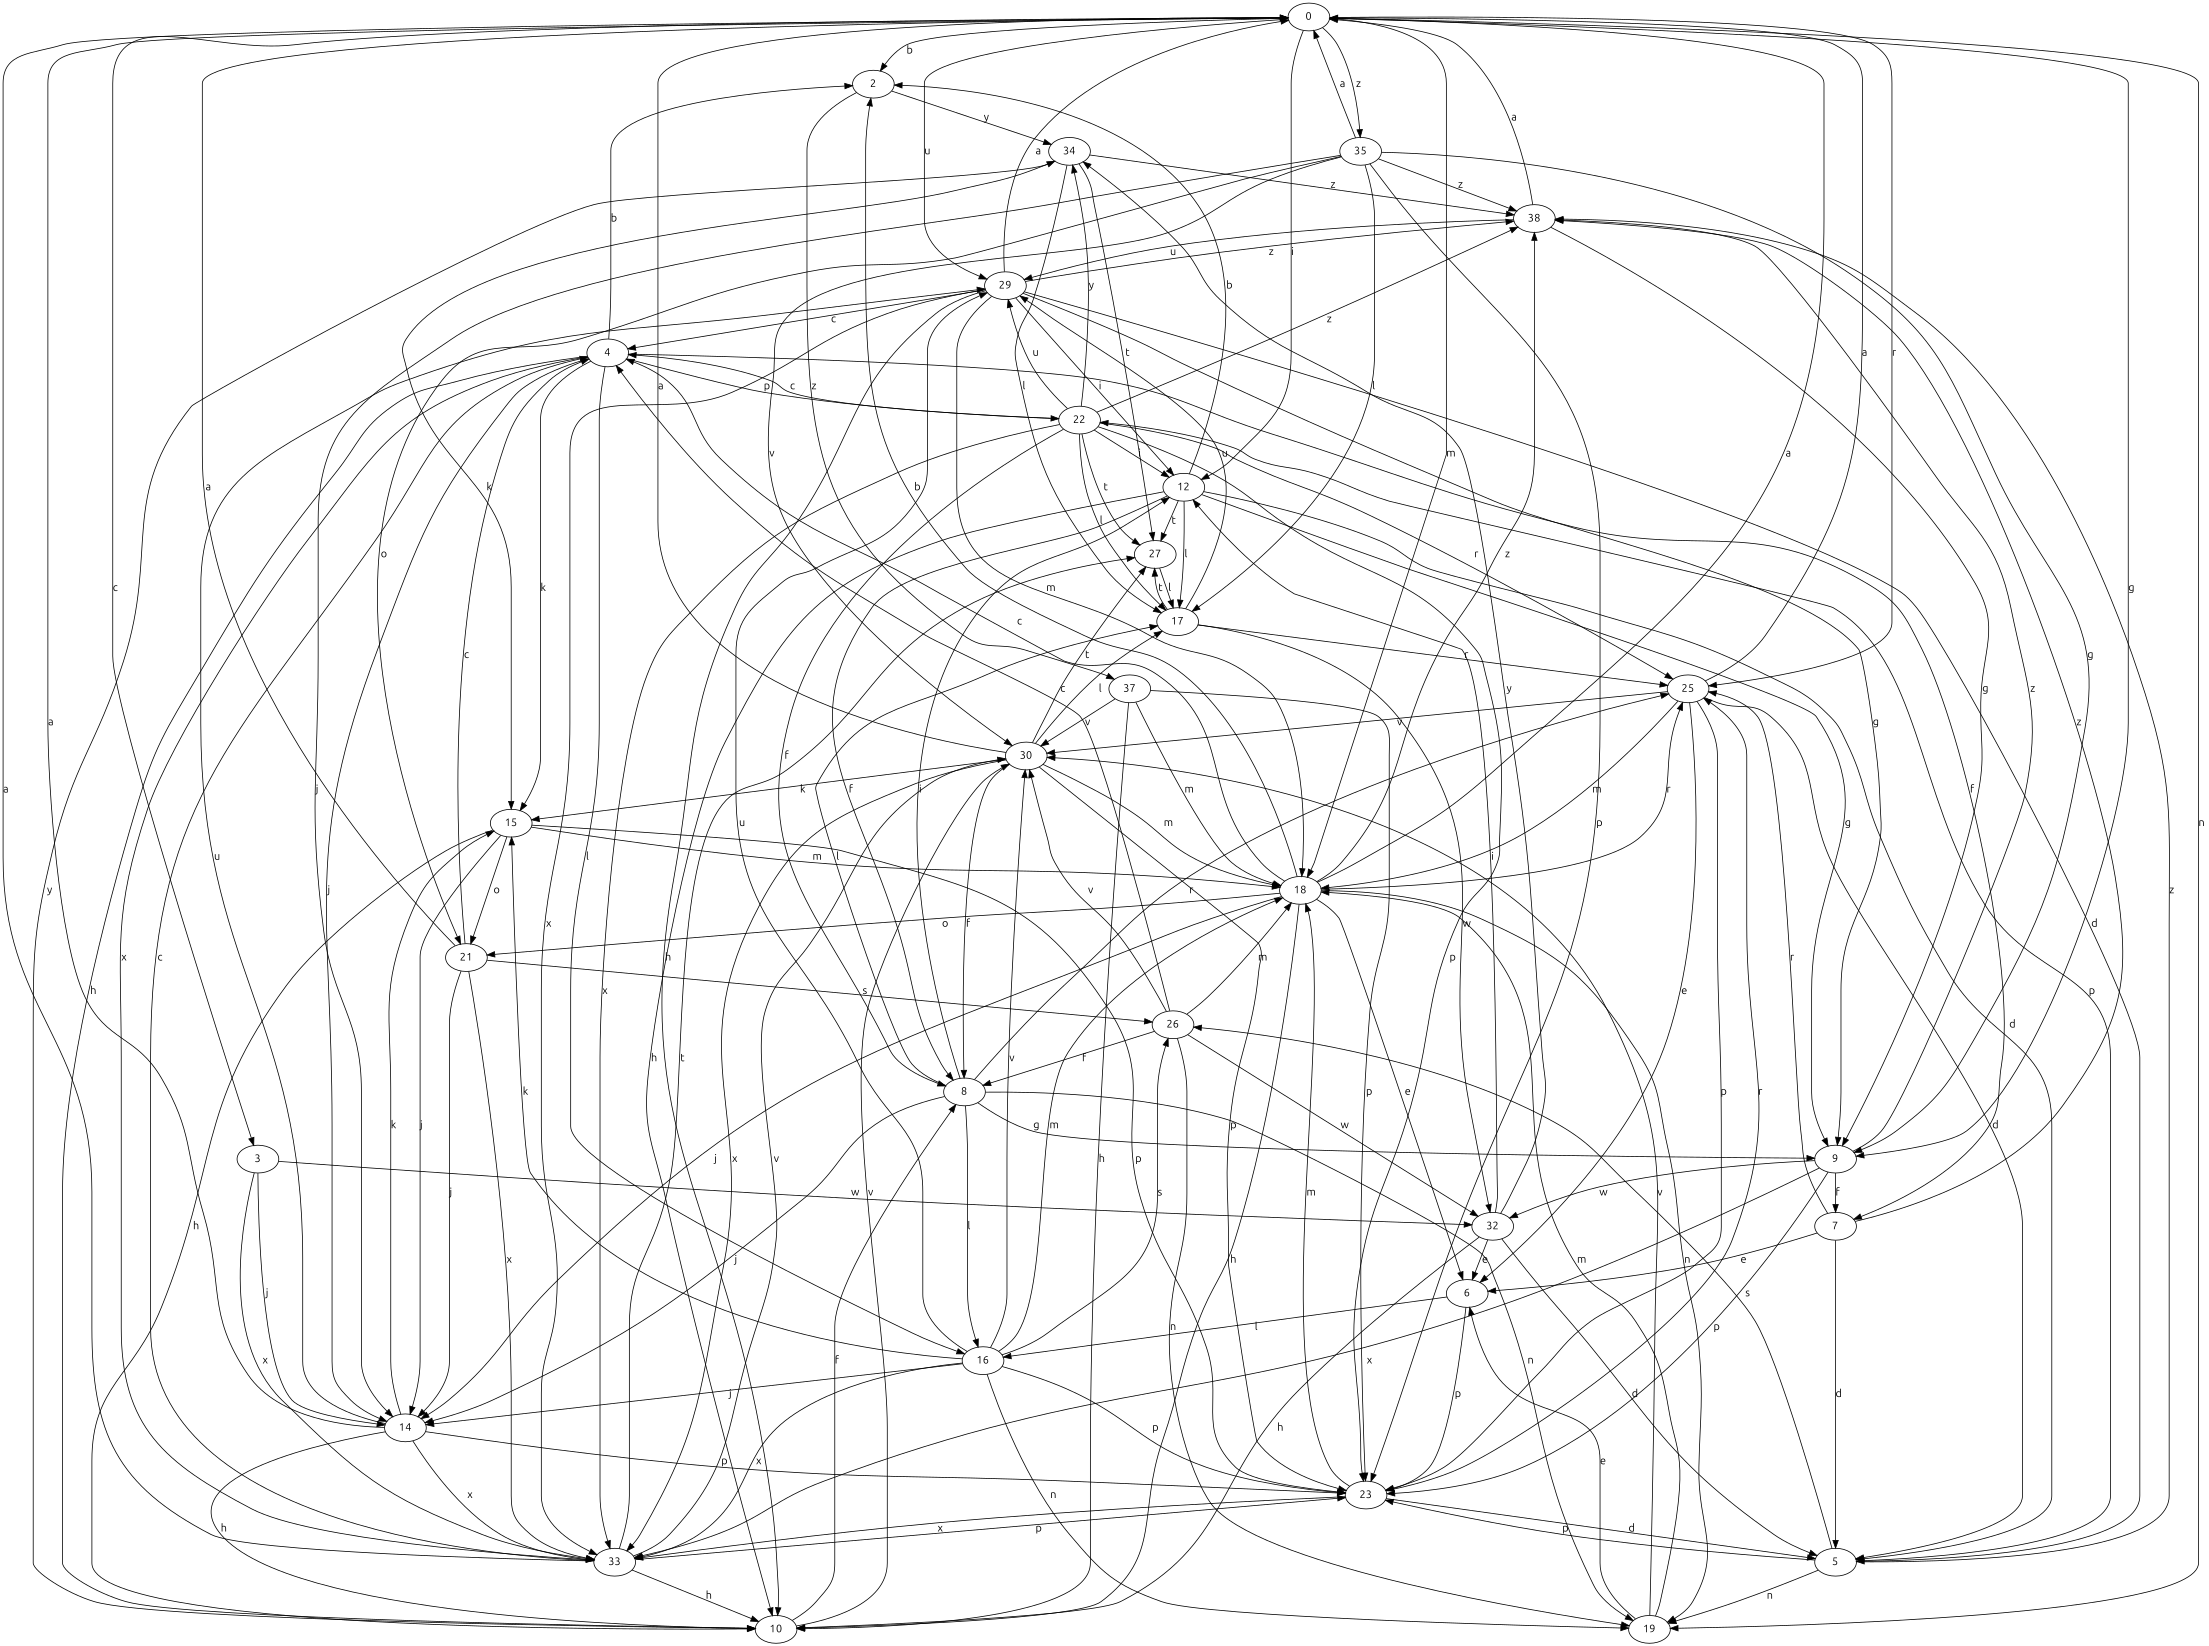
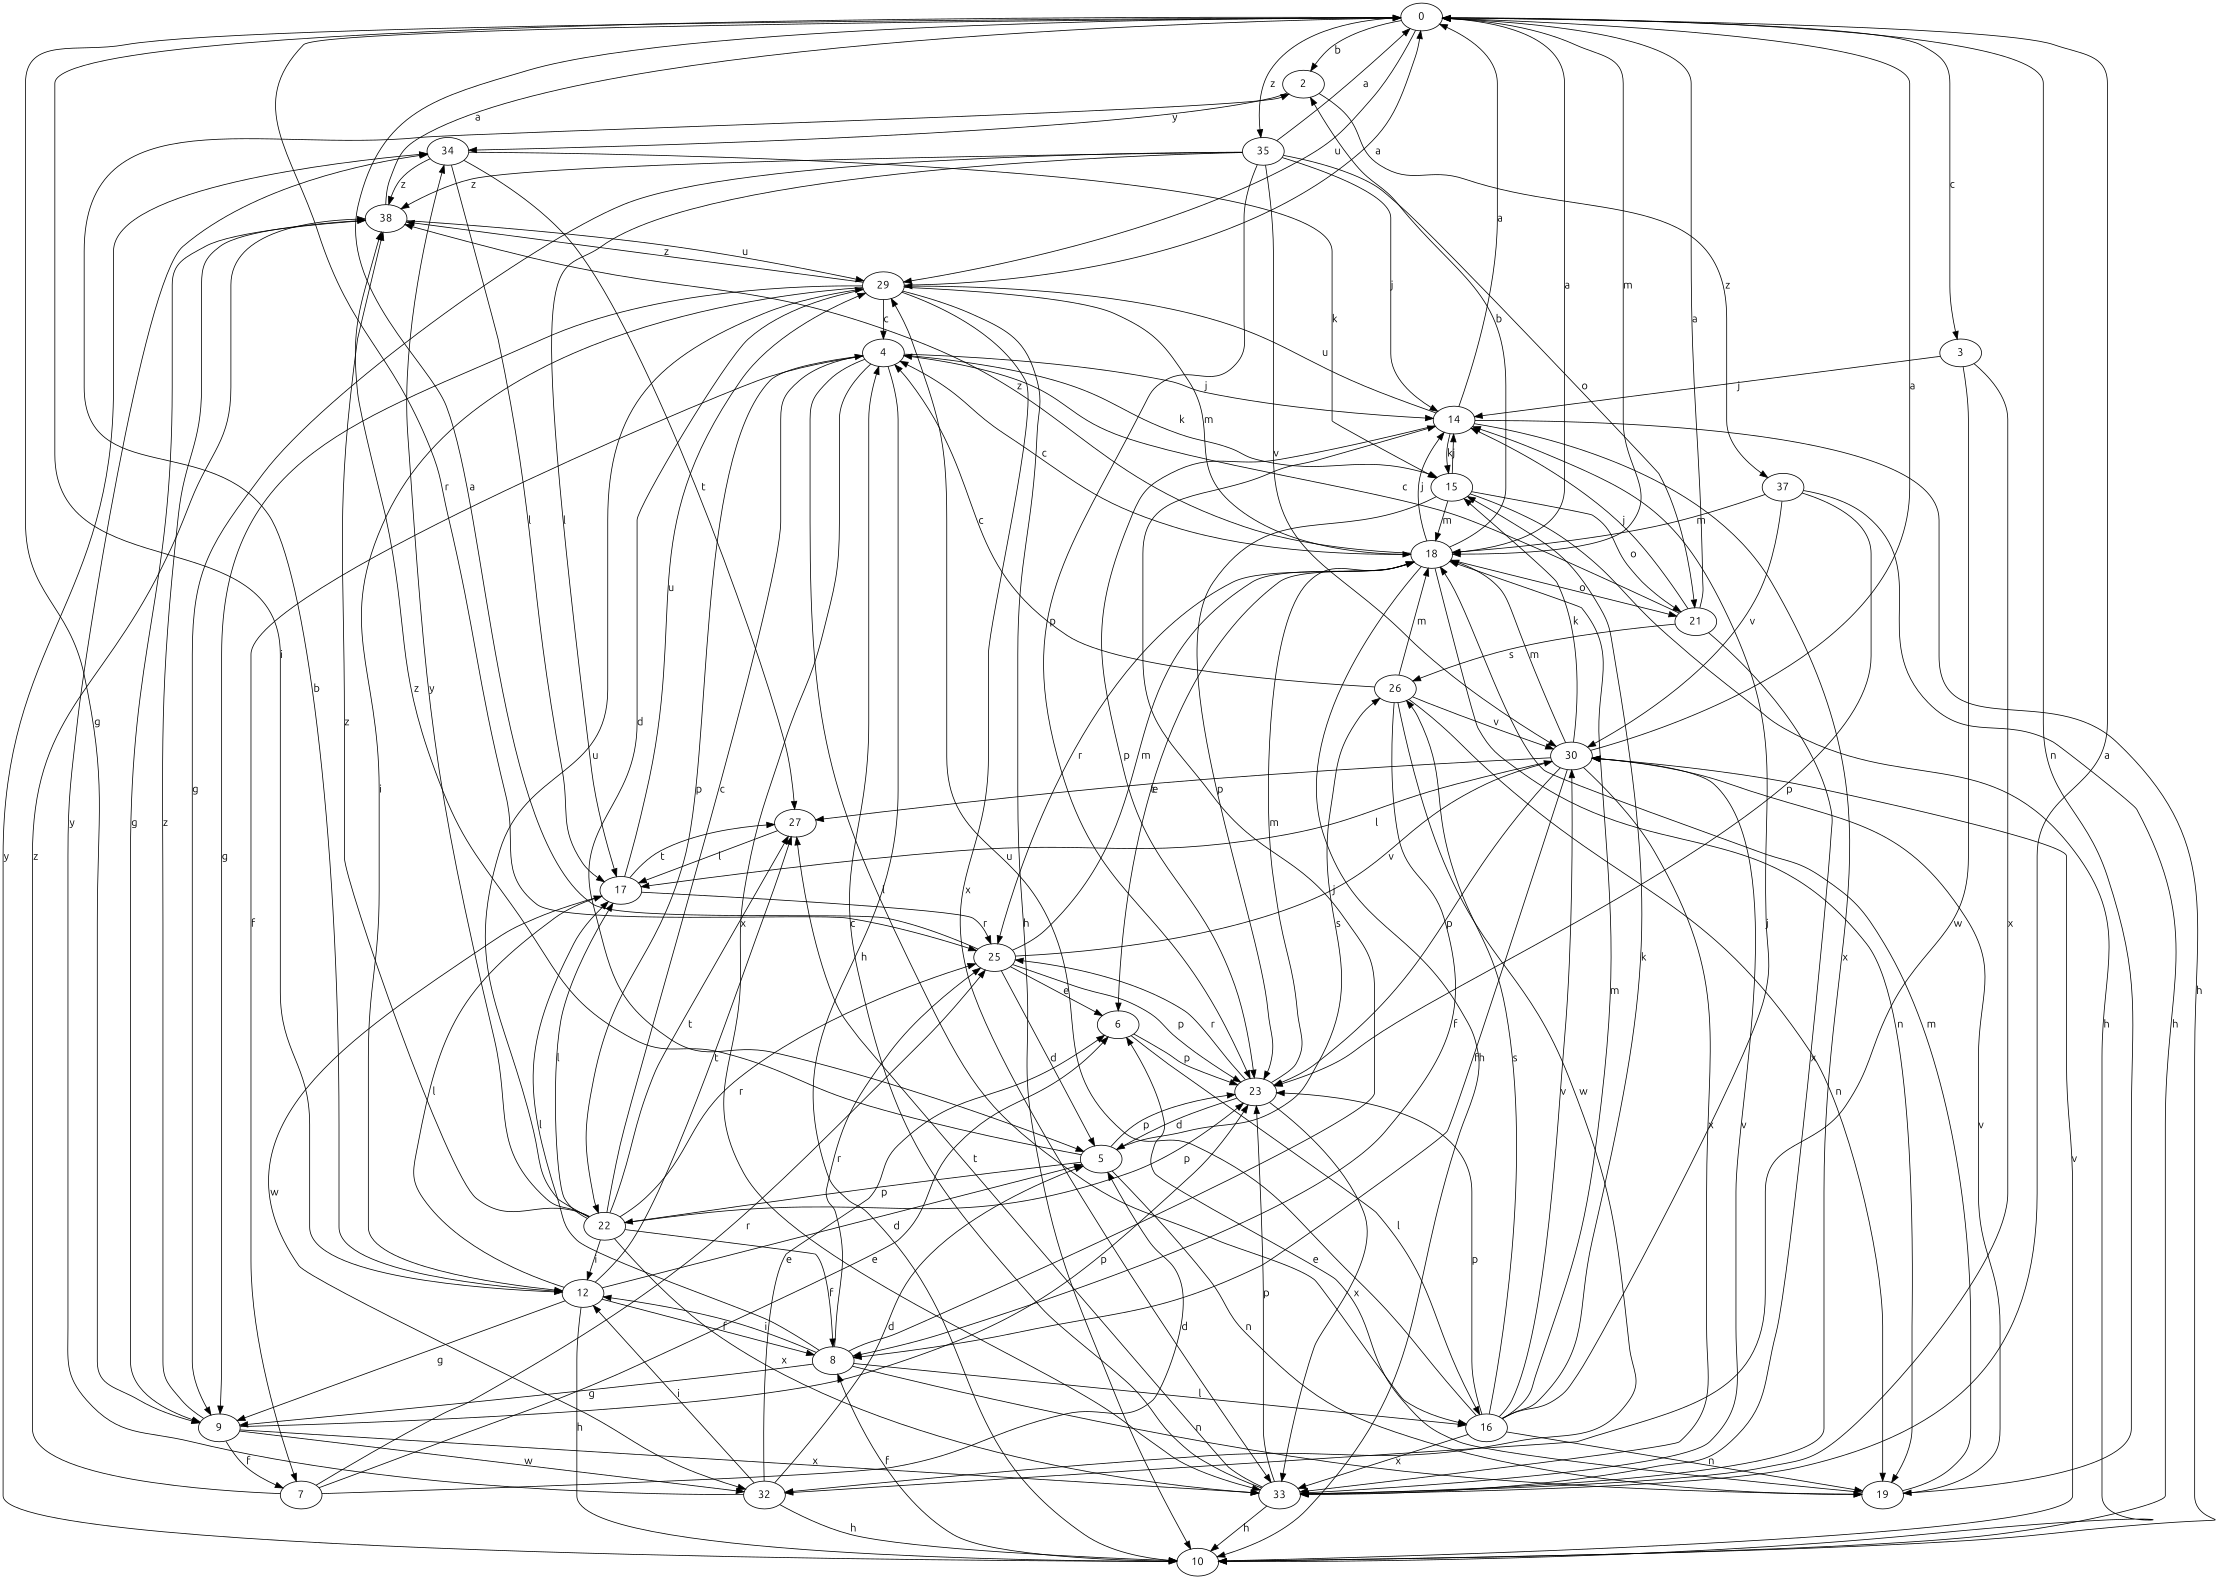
(630, 126) -> none
